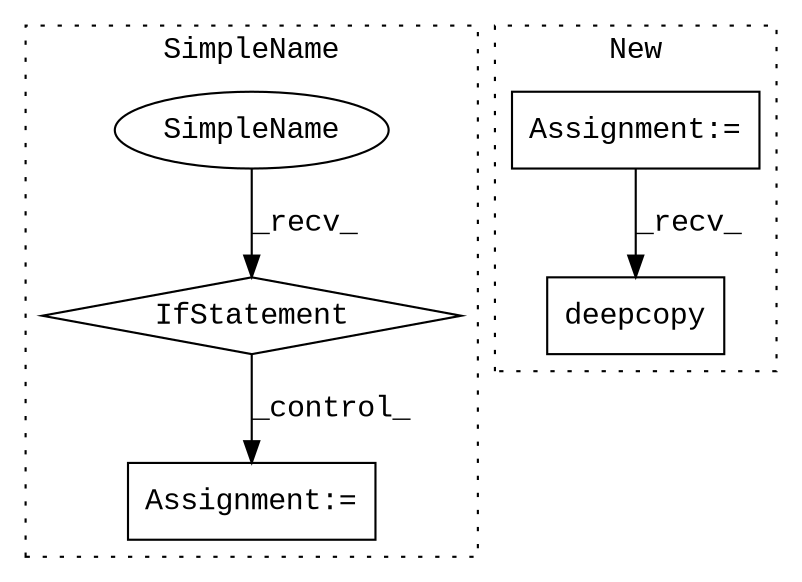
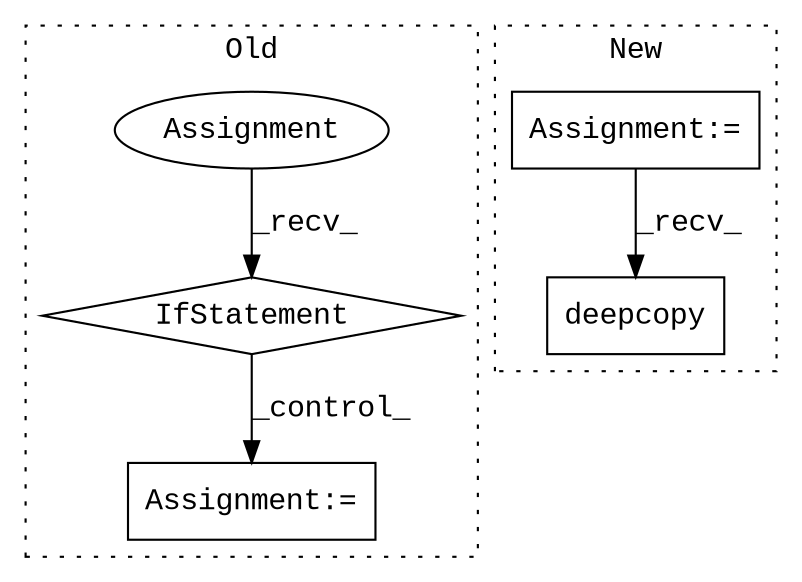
(252, 50) -> (252, 50)
(252, 130) -> (252, 130)
